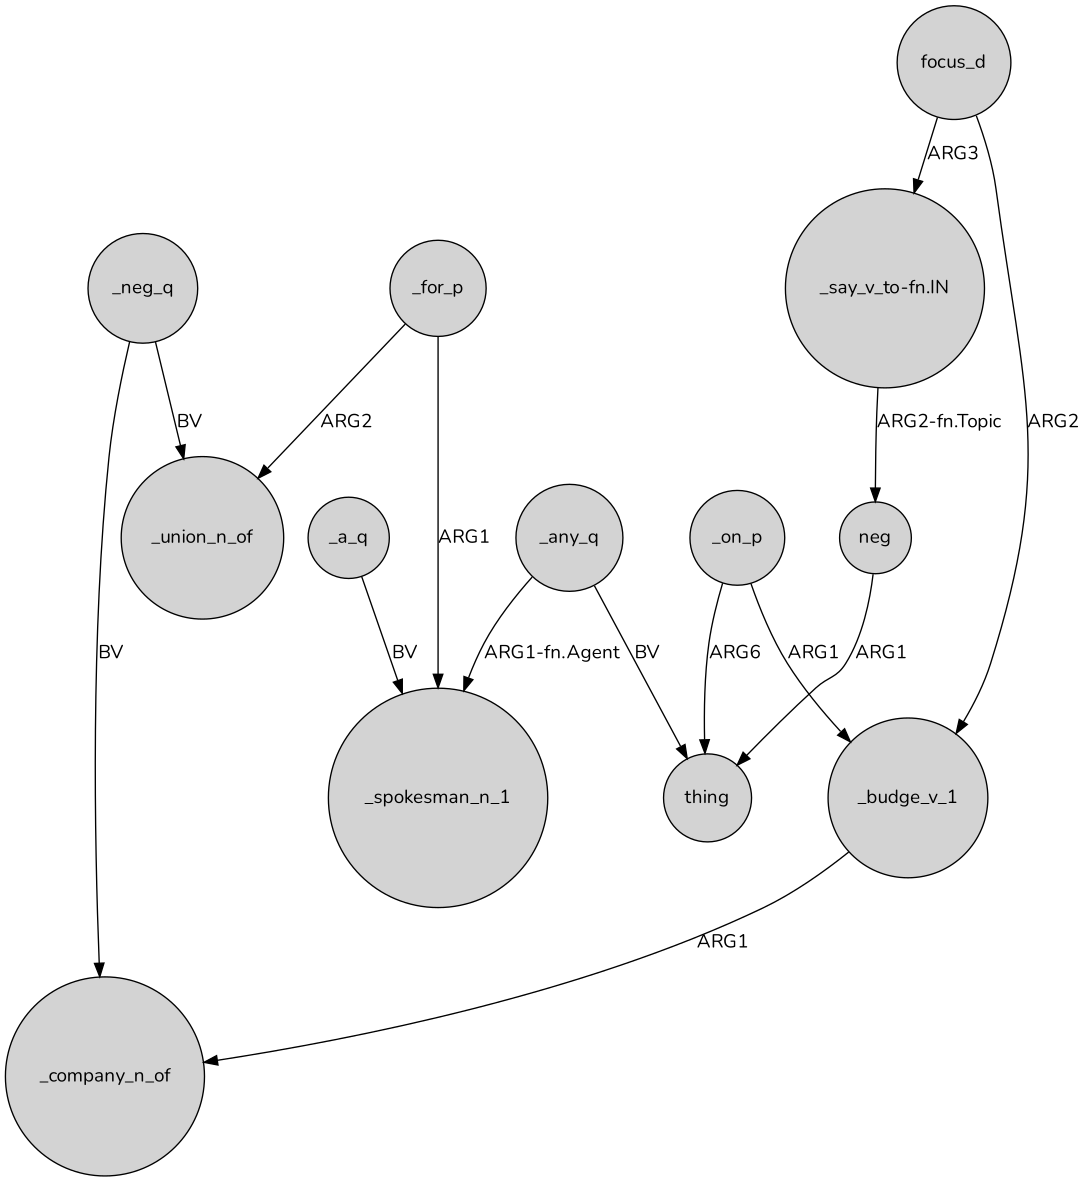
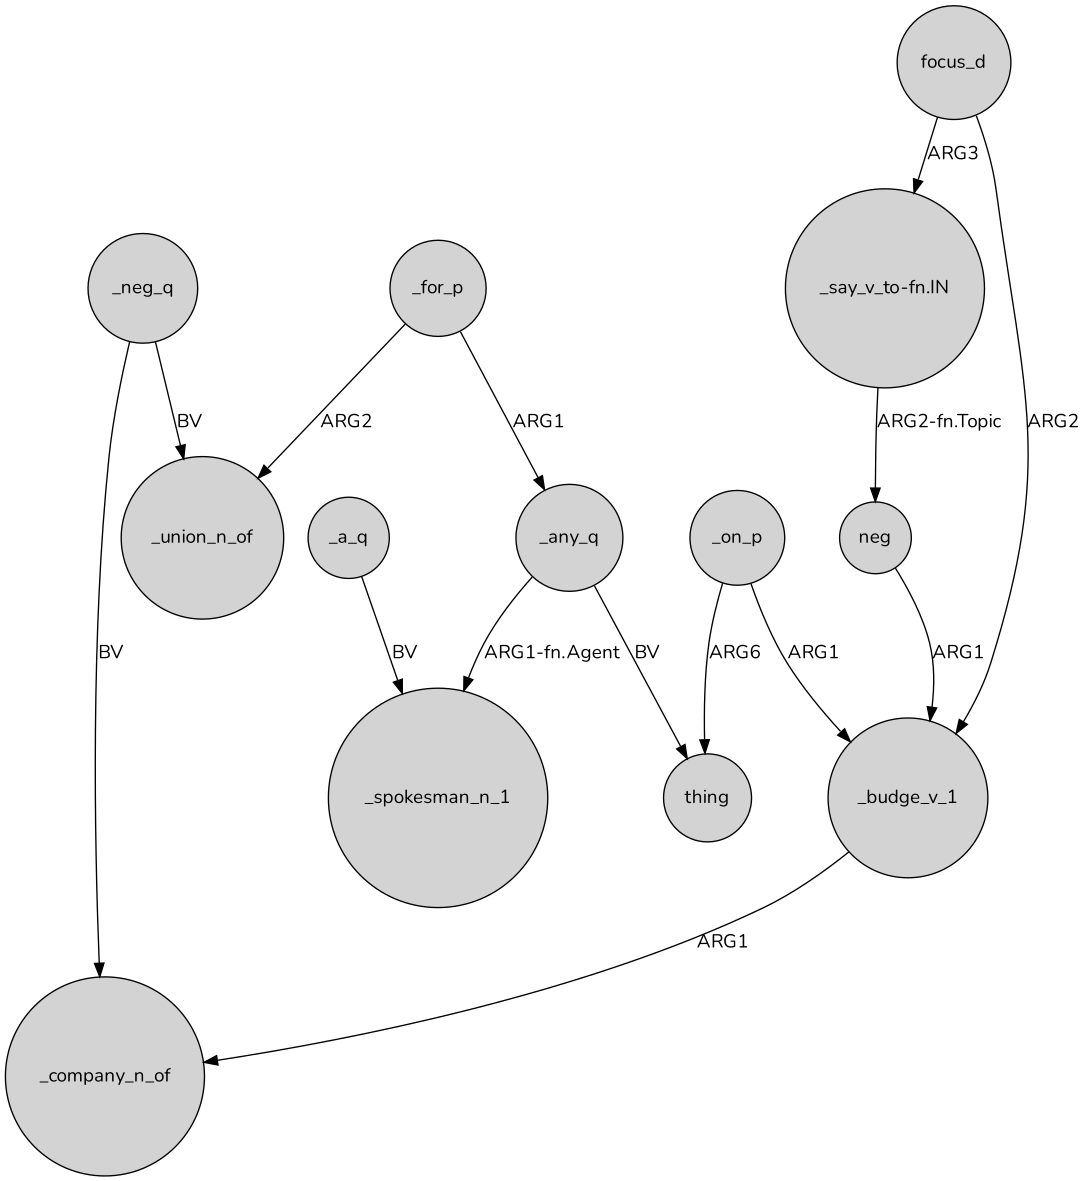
(438, 506) -> (499, 405)
(831, 678) -> (927, 634)
